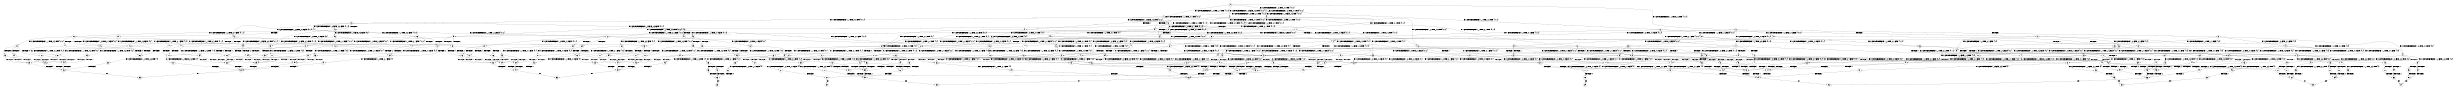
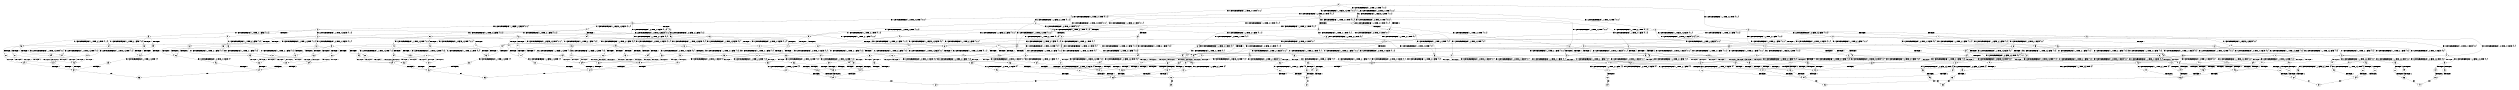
none -> (1150, 65)
(1837, 67) -> none
